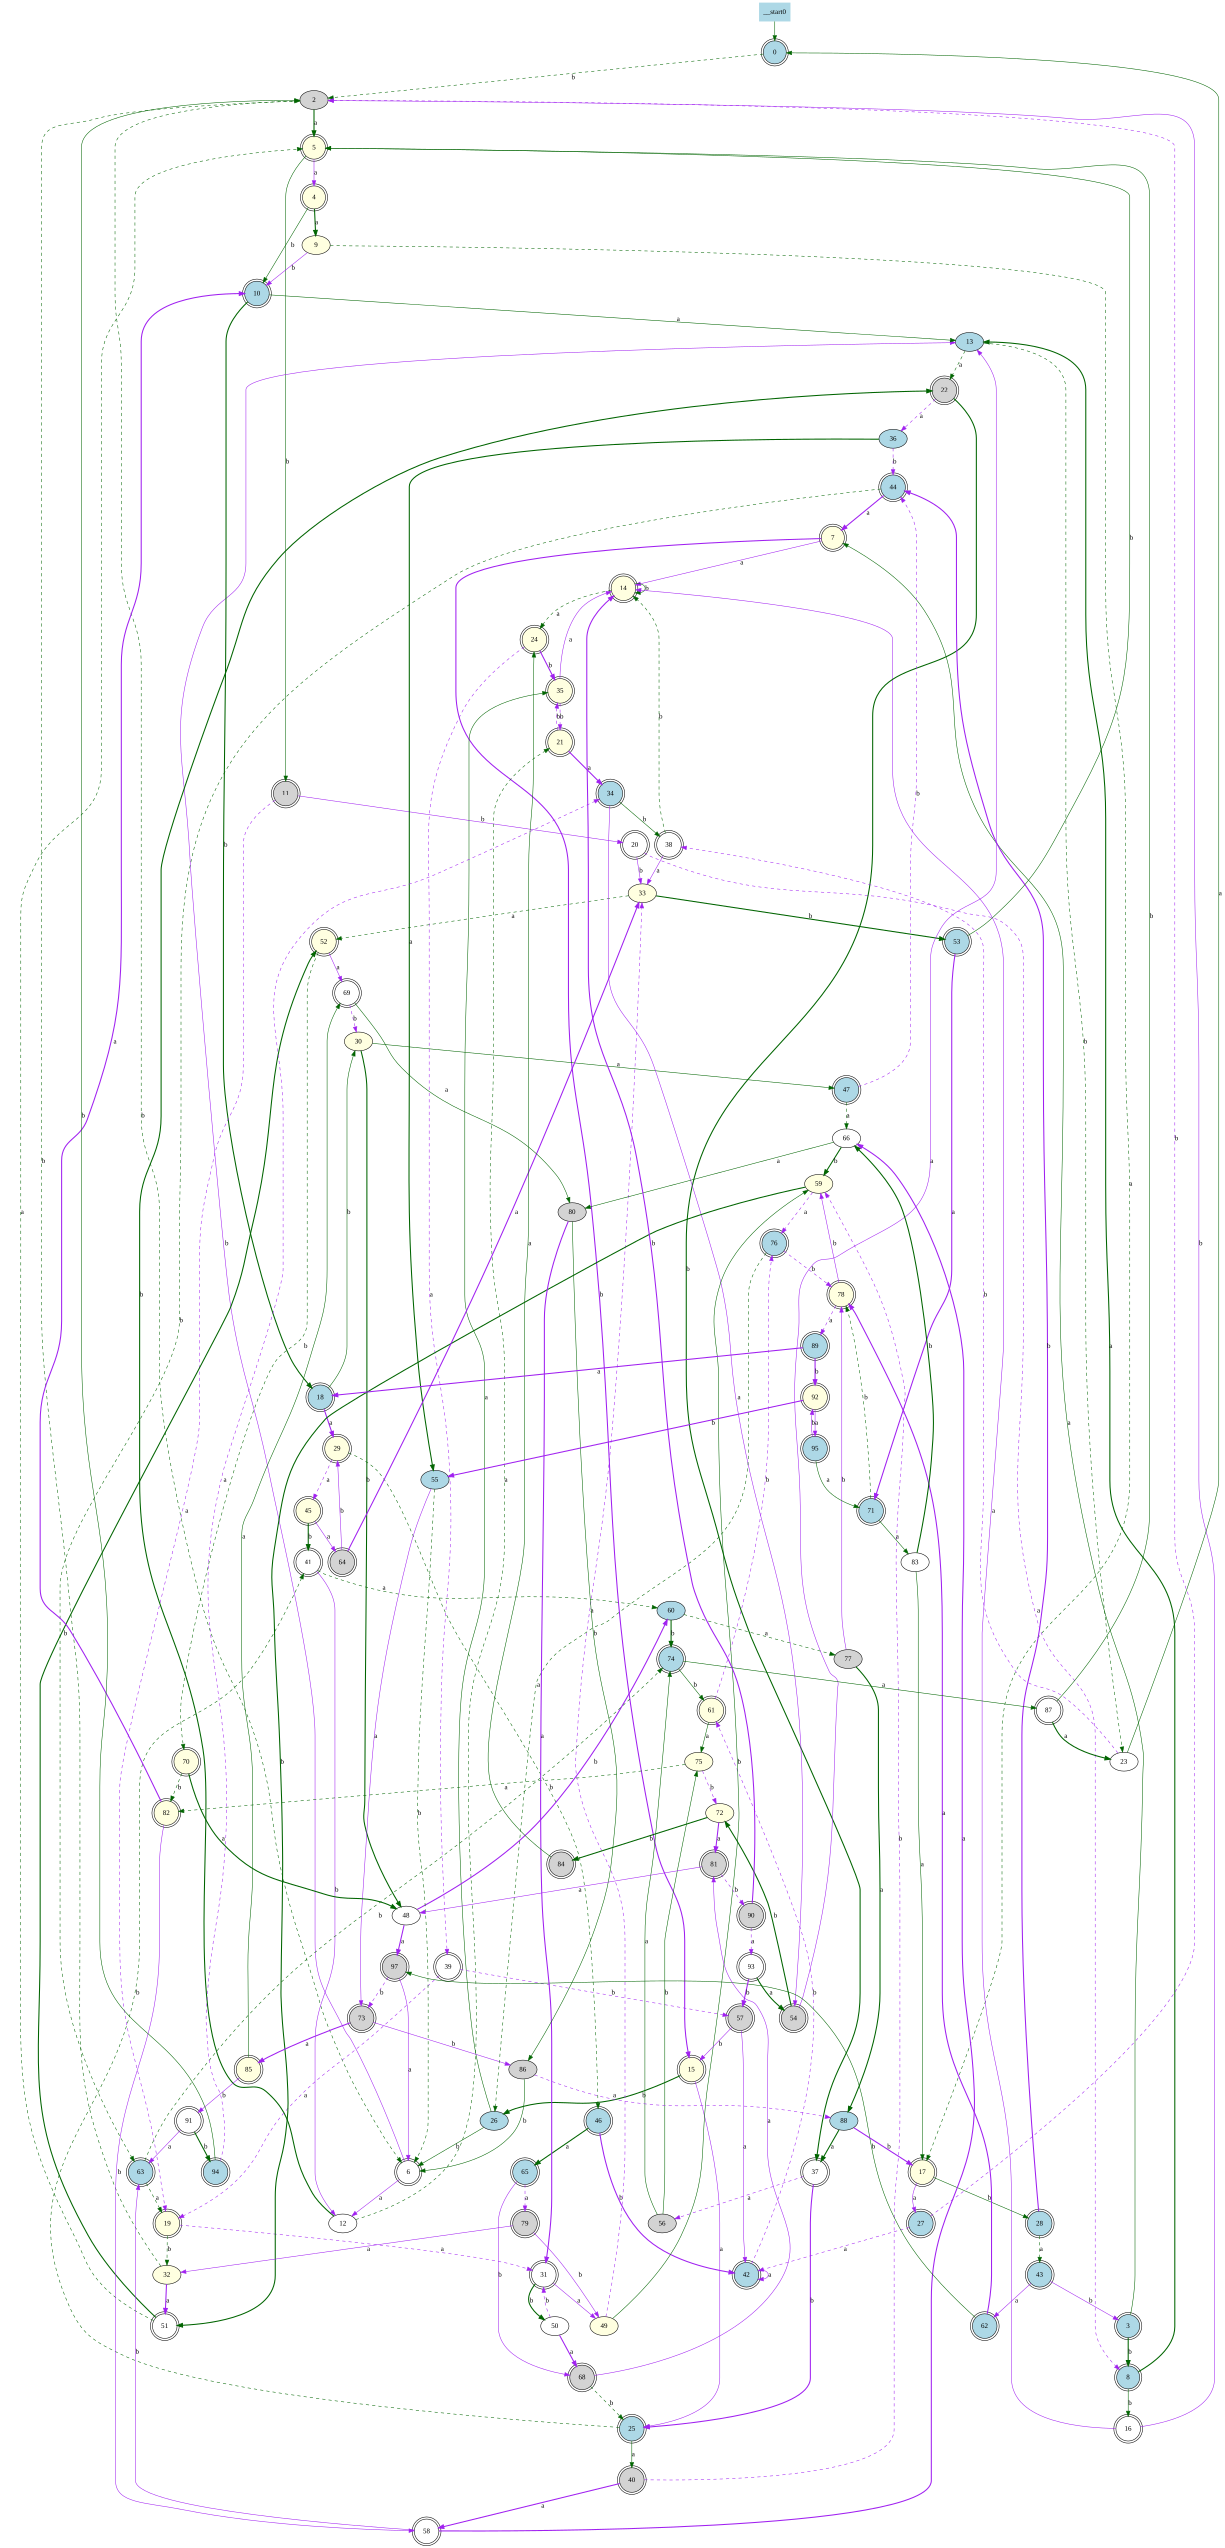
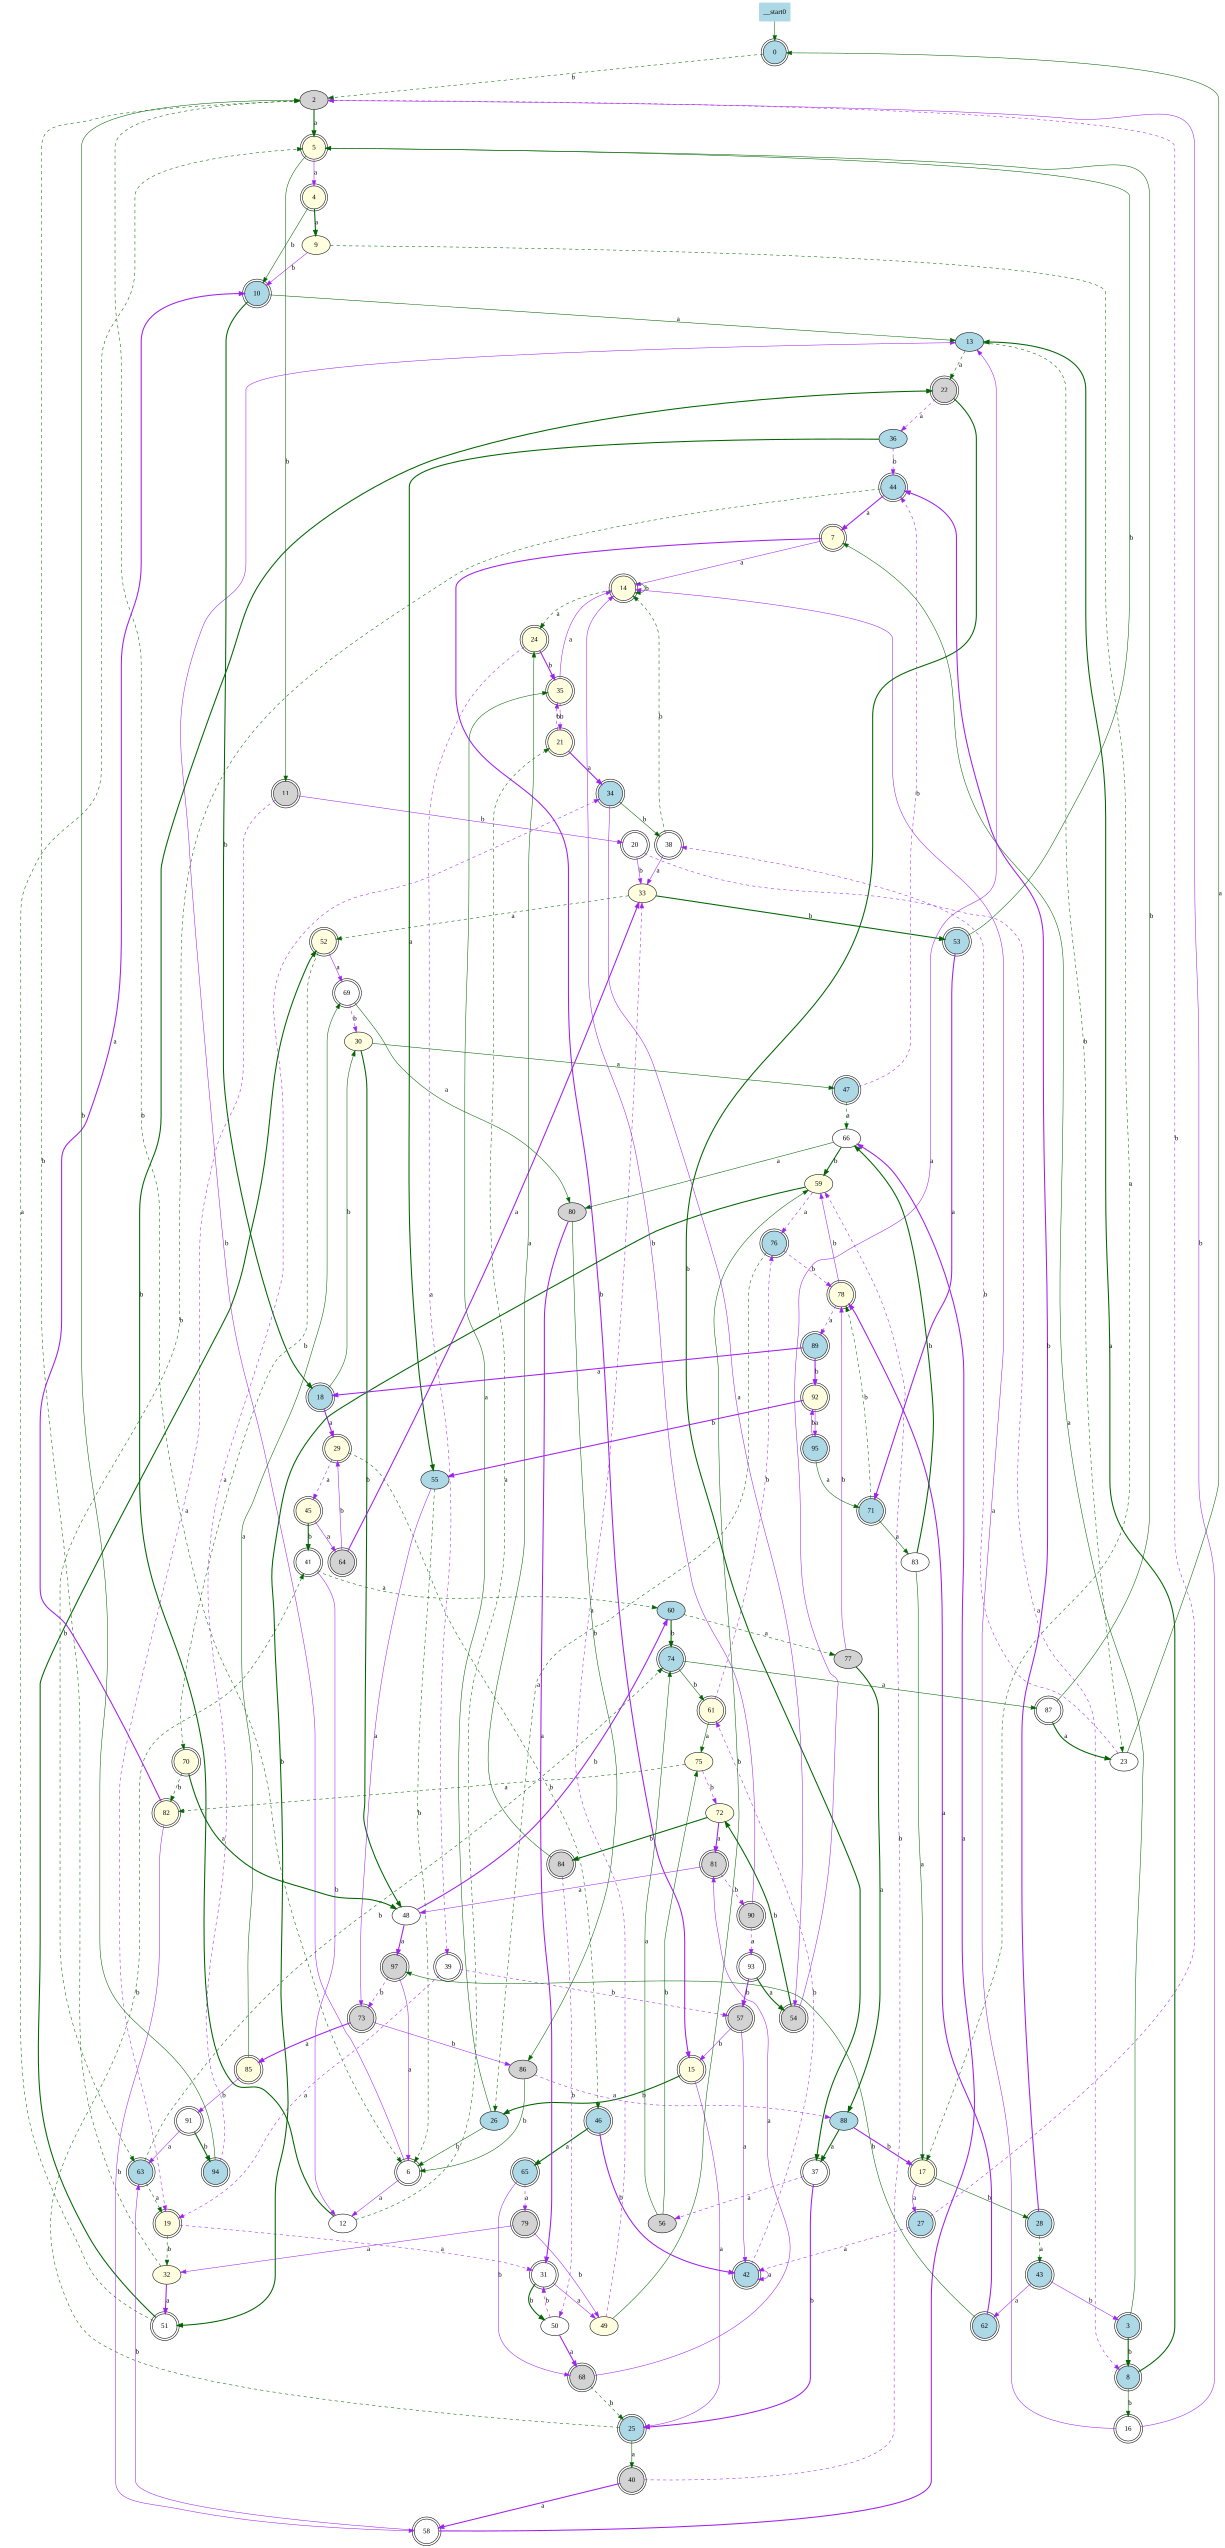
(651, 1251) -> (651, 1251)
none -> (572, 2095)
